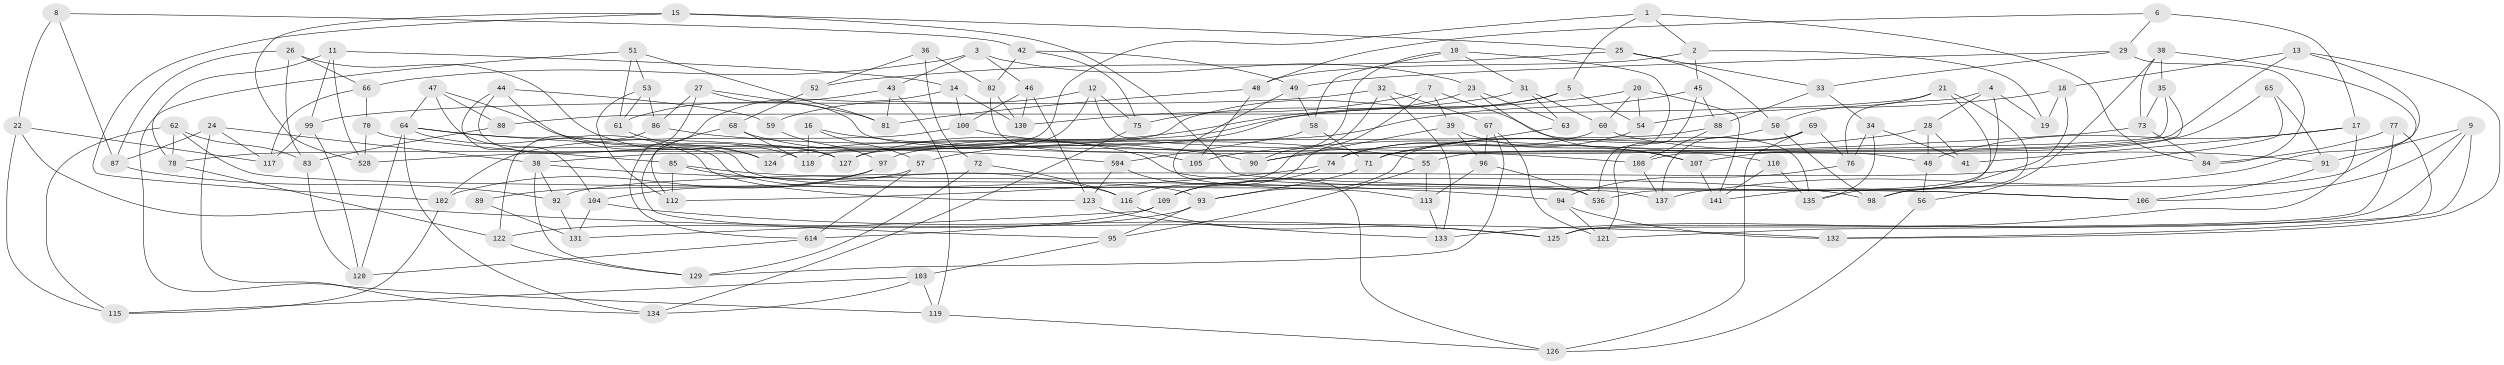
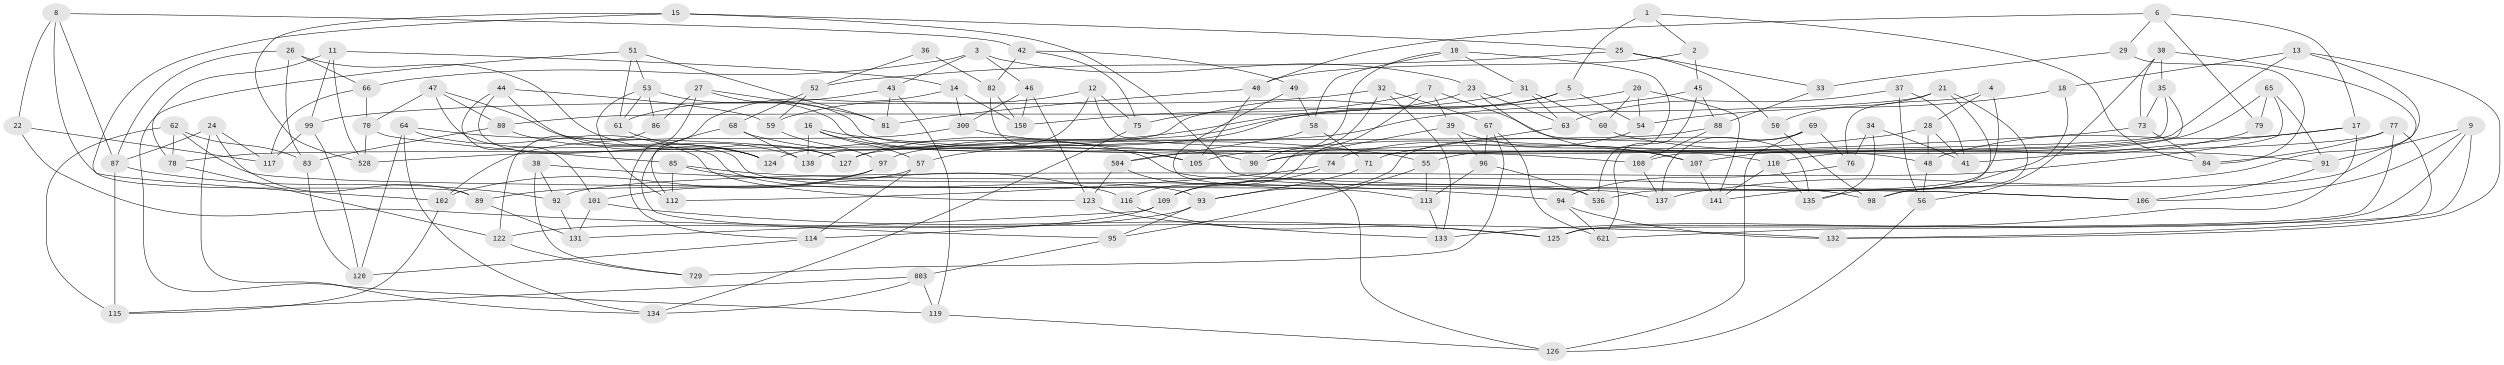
(1708, 63) -> none
(1078, 76) -> none
none -> (1899, 88)
(419, 107) -> (400, 107)
none -> (791, 109)
(1851, 111) -> none
(963, 126) -> (963, 126)
(1020, 126) -> (1020, 126)
(2045, 126) -> none
none -> (2259, 126)
(1571, 140) -> none
(841, 142) -> (834, 121)
(374, 145) -> (266, 179)
none -> (636, 145)
(1467, 145) -> none
(761, 147) -> (1758, 152)
none -> (1001, 149)
(808, 163) -> (808, 163)
(978, 163) -> none
none -> (188, 186)
(594, 201) -> (594, 201)
(811, 239) -> (811, 239)
(1603, 239) -> (1603, 239)
(9, 250) -> (115, 239)
(696, 276) -> (696, 276)
(921, 276) -> (921, 276)
